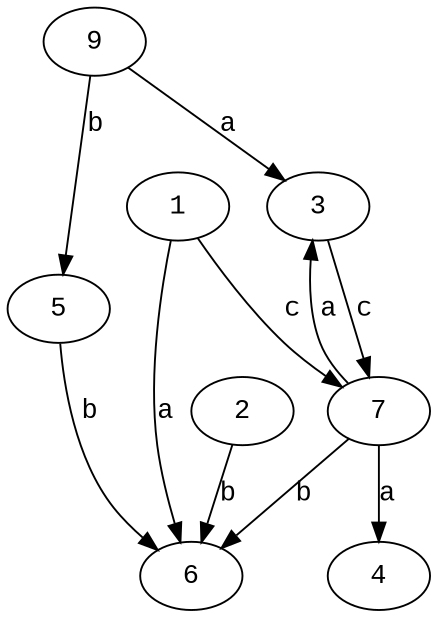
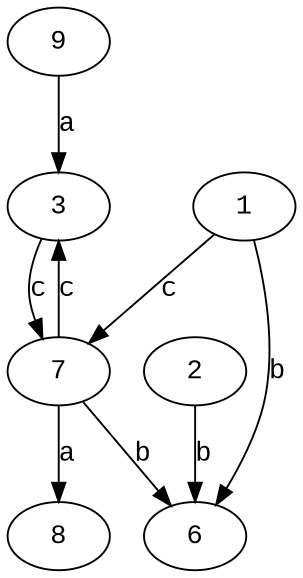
(59, 309) -> none
(329, 309) -> (67, 289)
(166, 411) -> (278, 371)
(379, 576) -> (59, 536)
